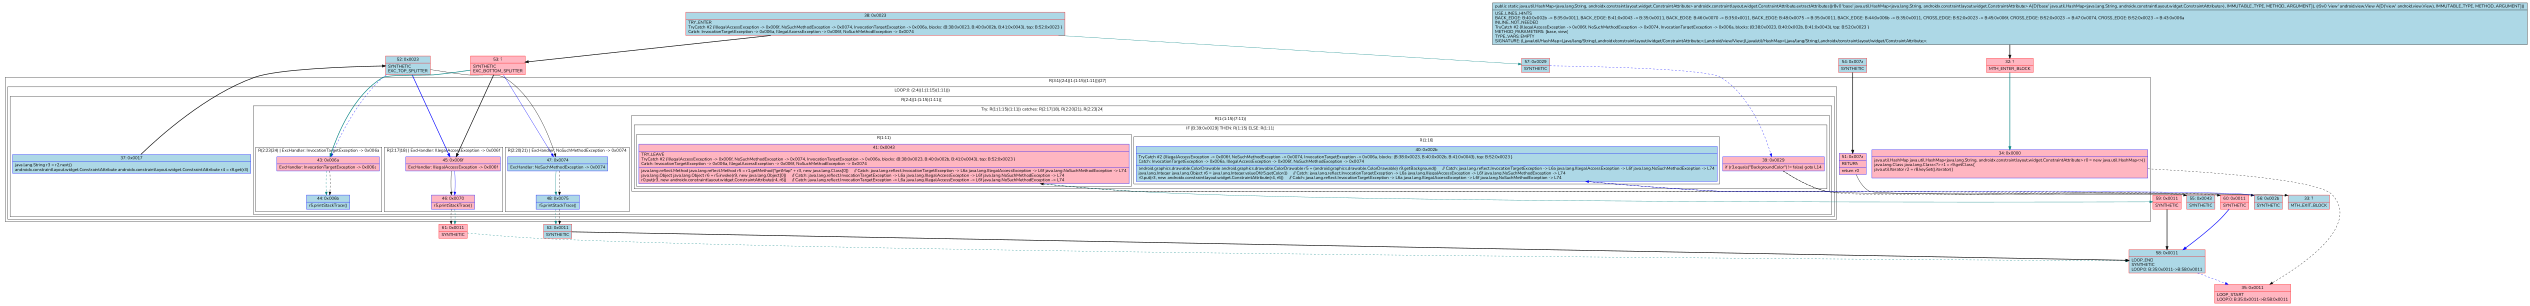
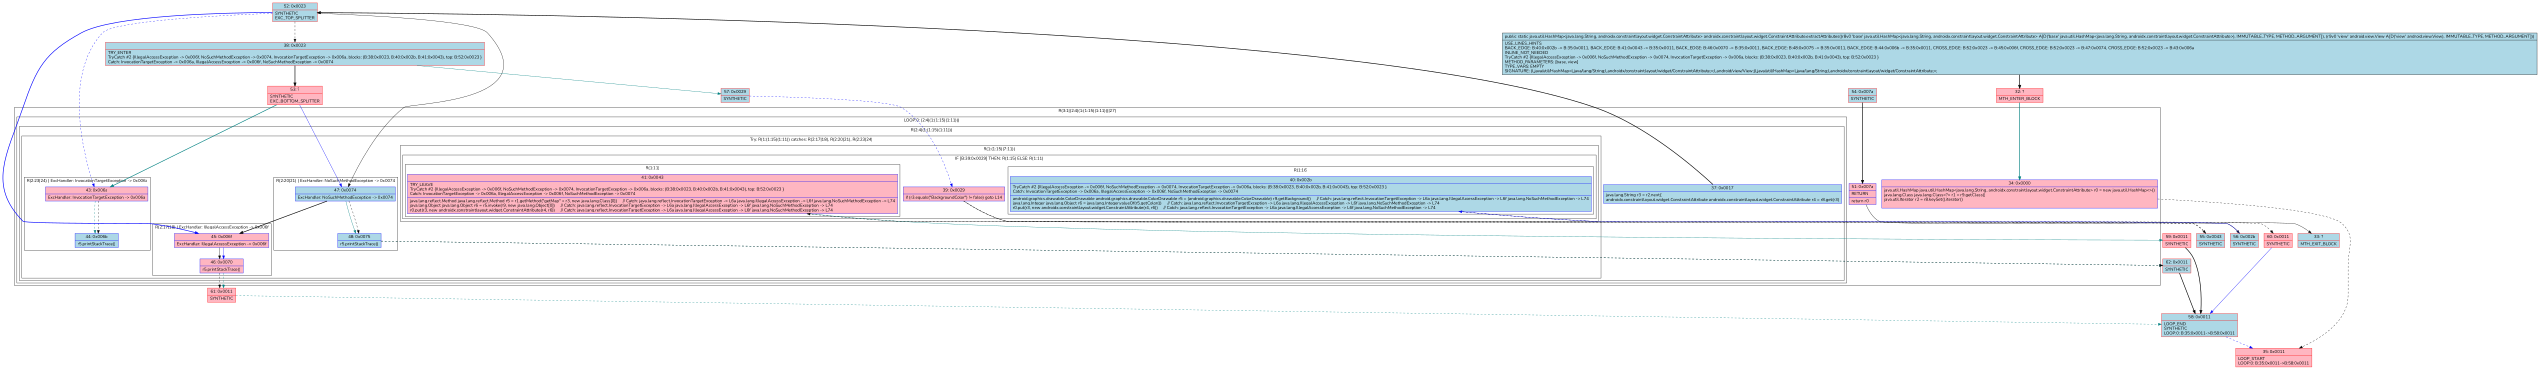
none -> (295, 30)
(476, 114) -> (285, 217)
(2209, 230) -> (2242, 279)
